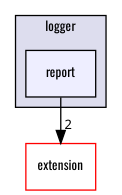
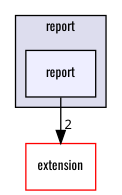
(61, 28) -> (61, 28)
